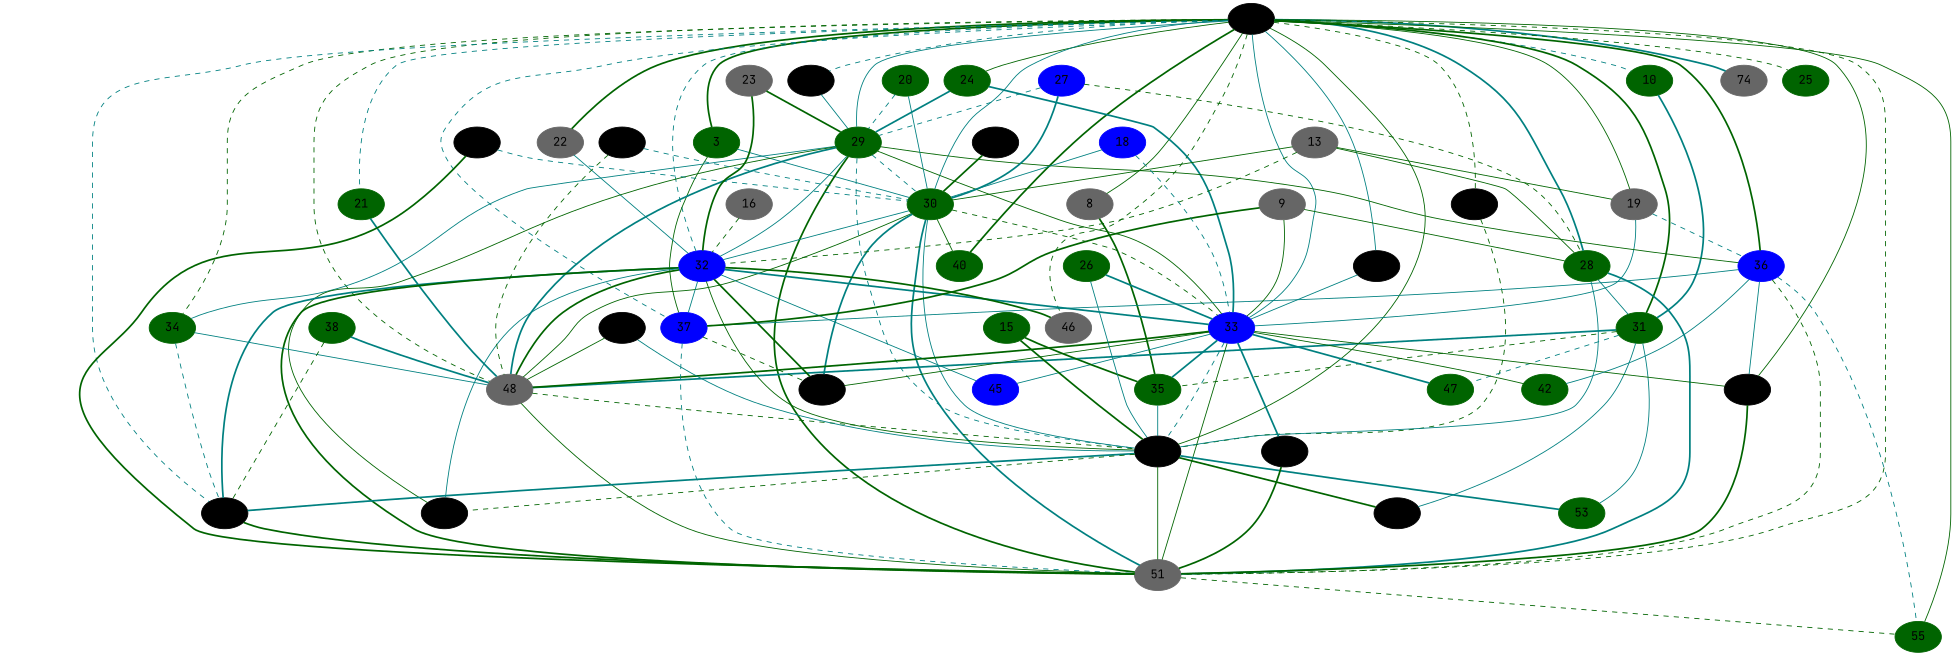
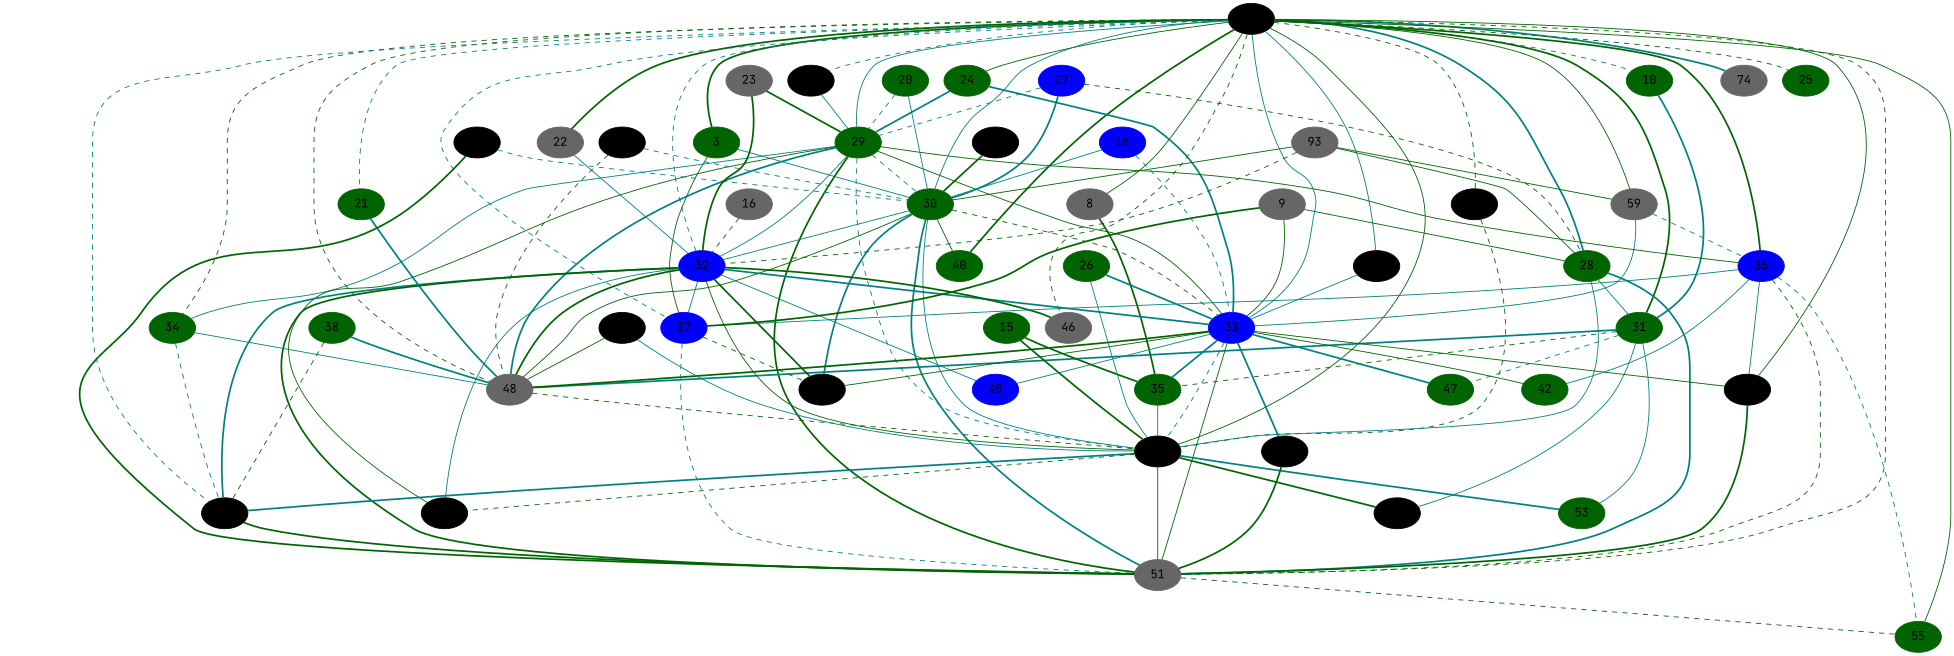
(1315, 142) -> (1315, 142)
(1634, 204) -> (1634, 204)
(773, 548) -> none
